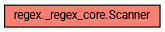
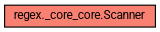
(82, 16) -> (80, 16)
